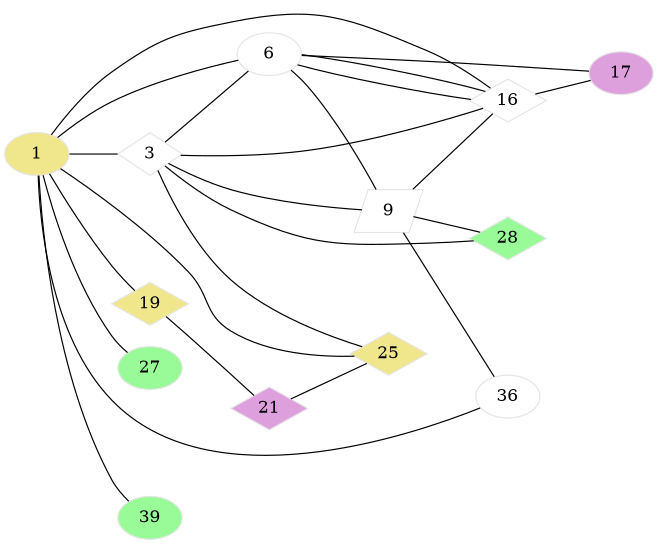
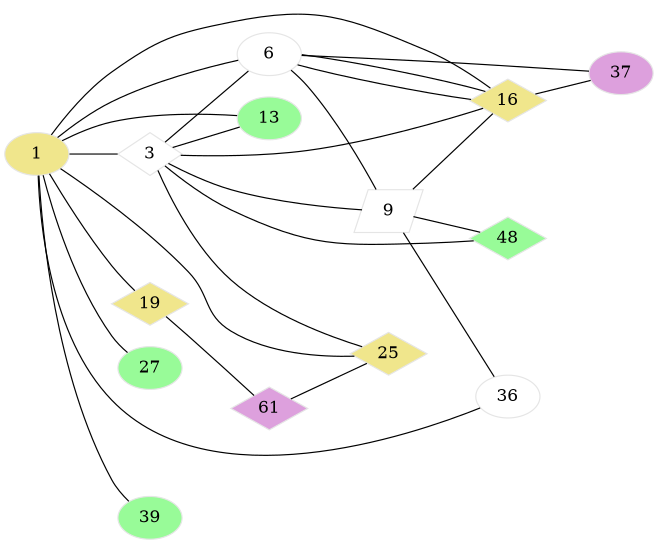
(621, 73) -> (621, 73)
(508, 101) -> (508, 101)
none -> (269, 118)
(508, 238) -> (508, 238)
(269, 408) -> (269, 408)
